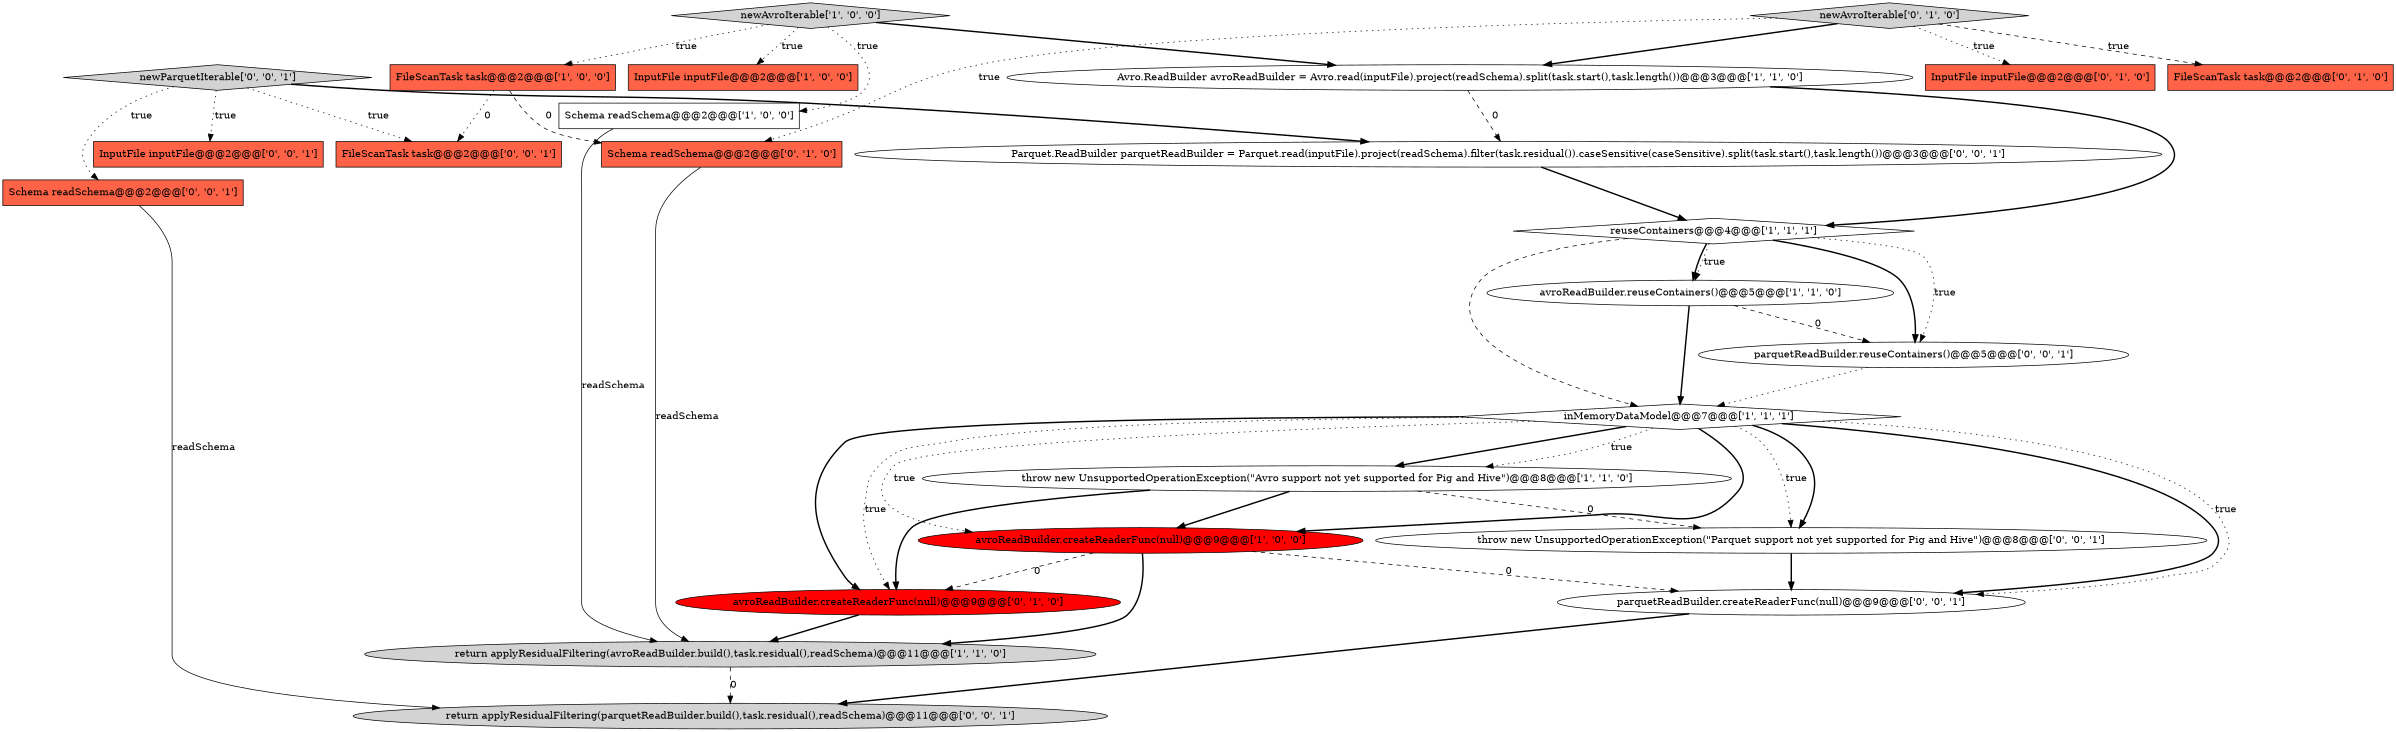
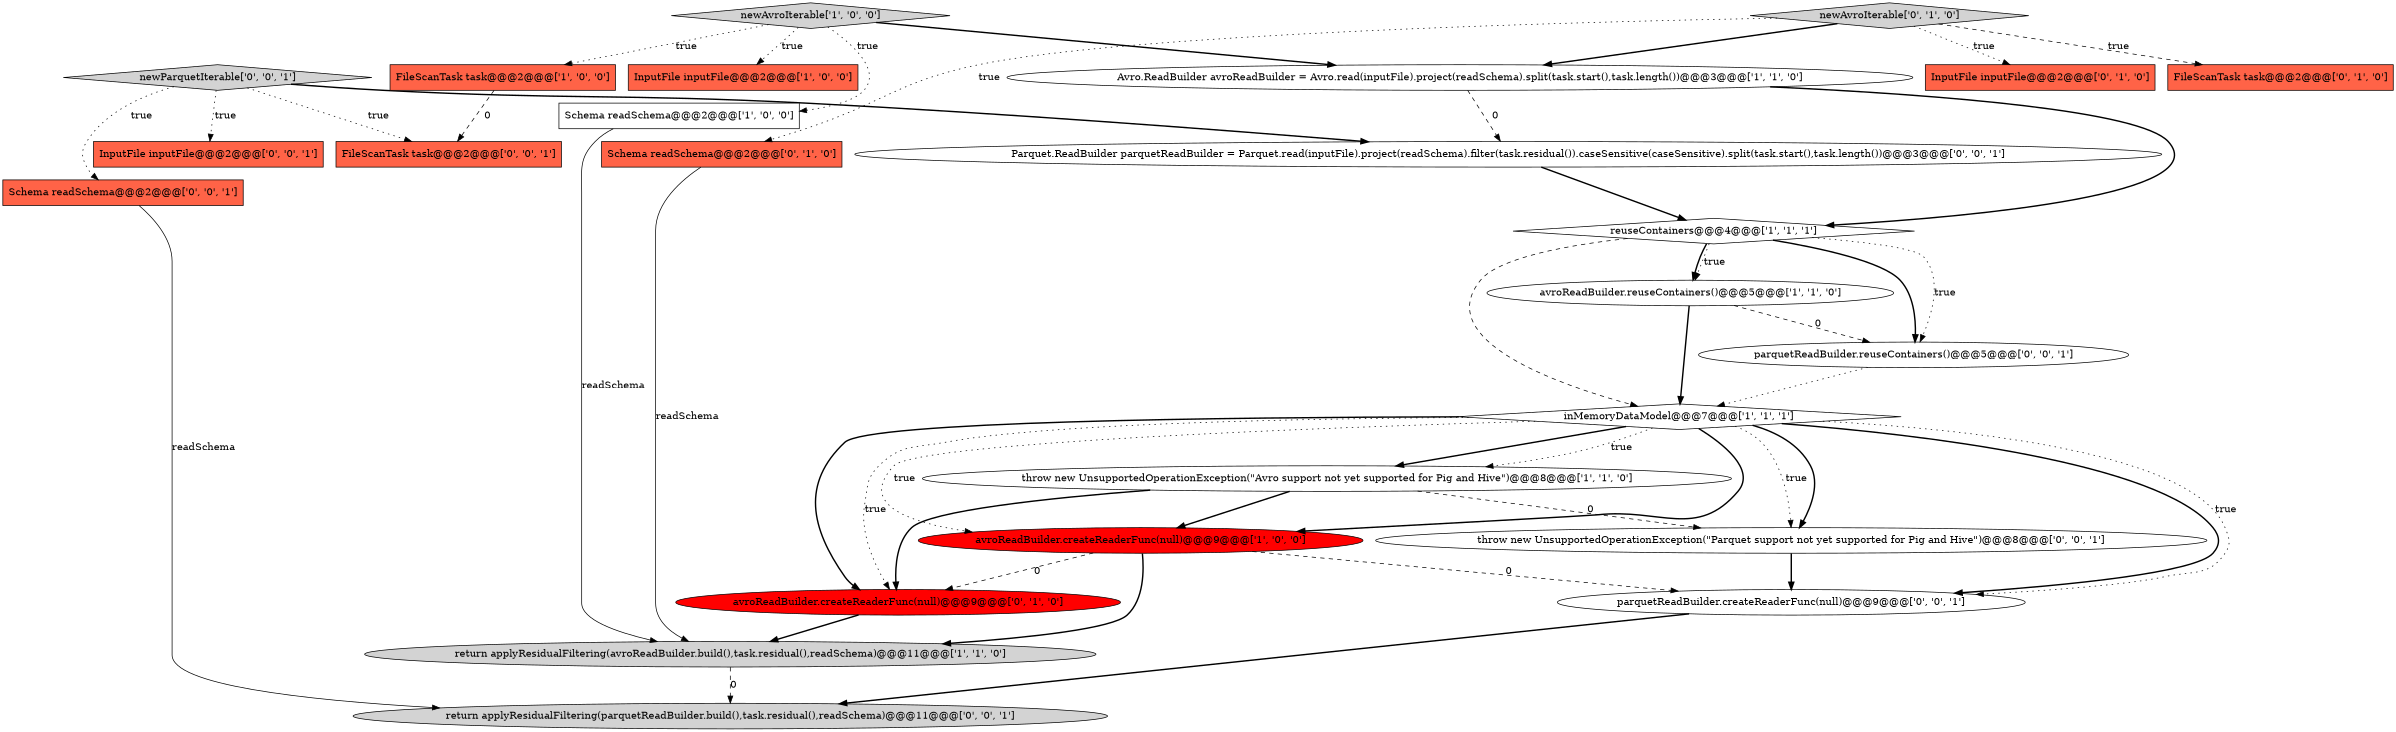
(478, 113) -> (478, 113)
(544, 128) -> none
